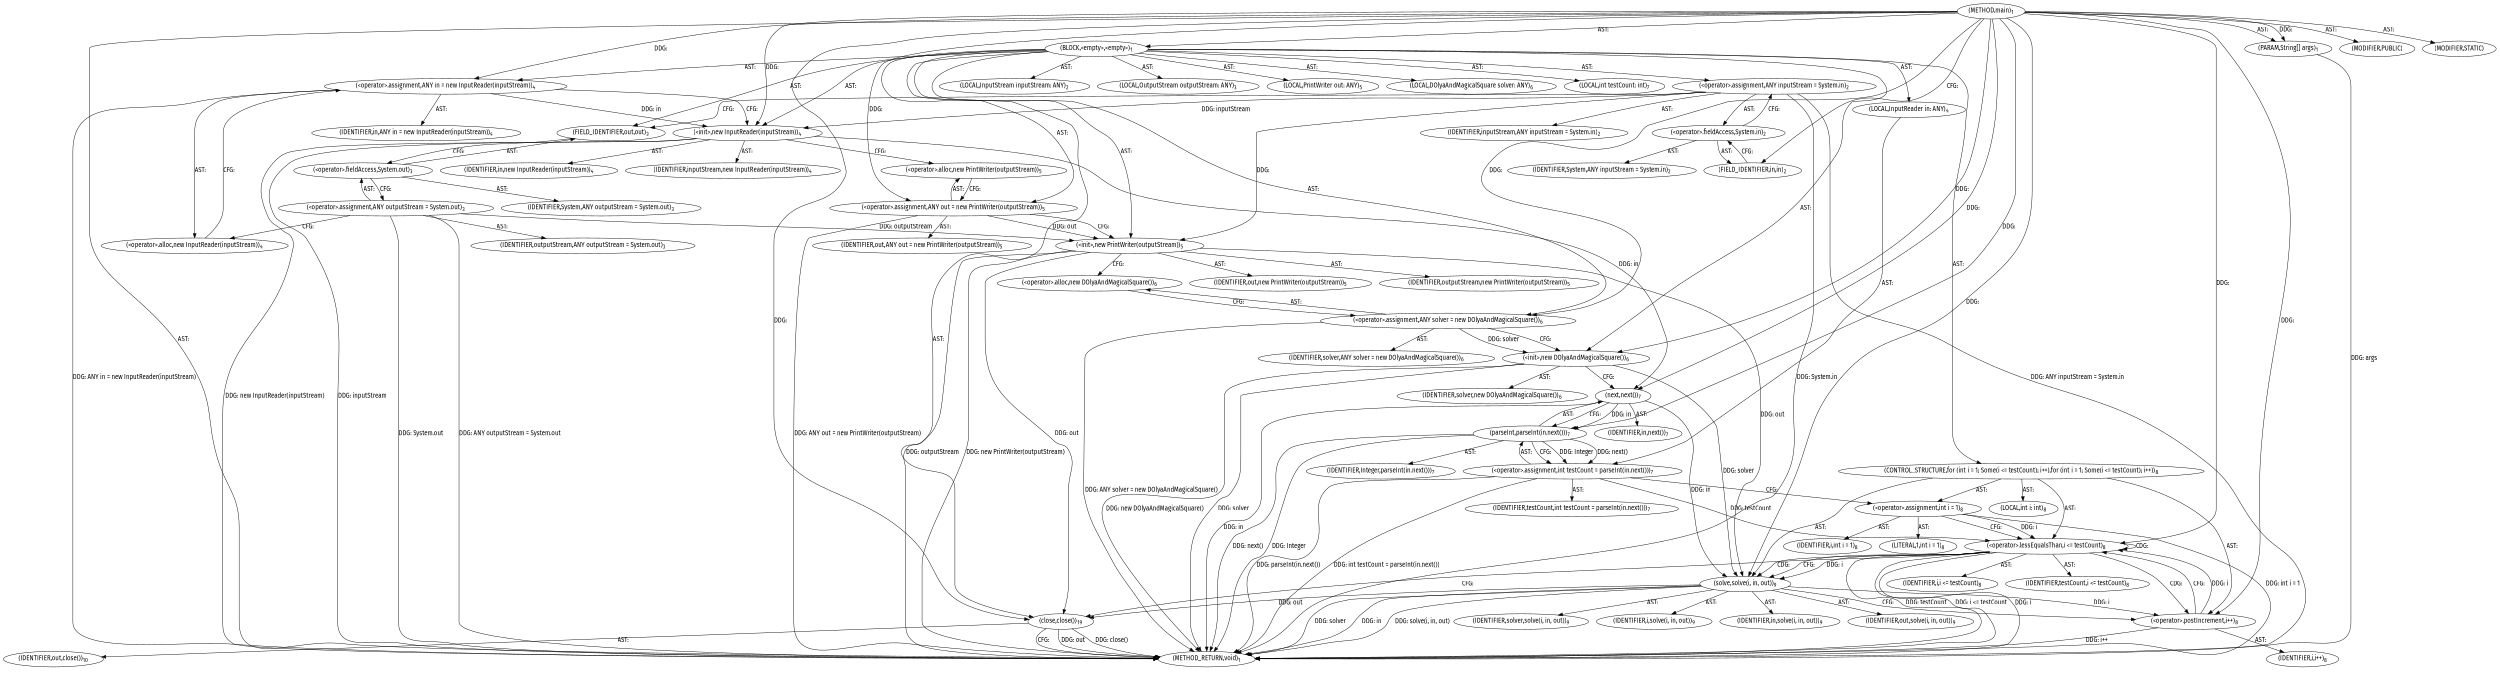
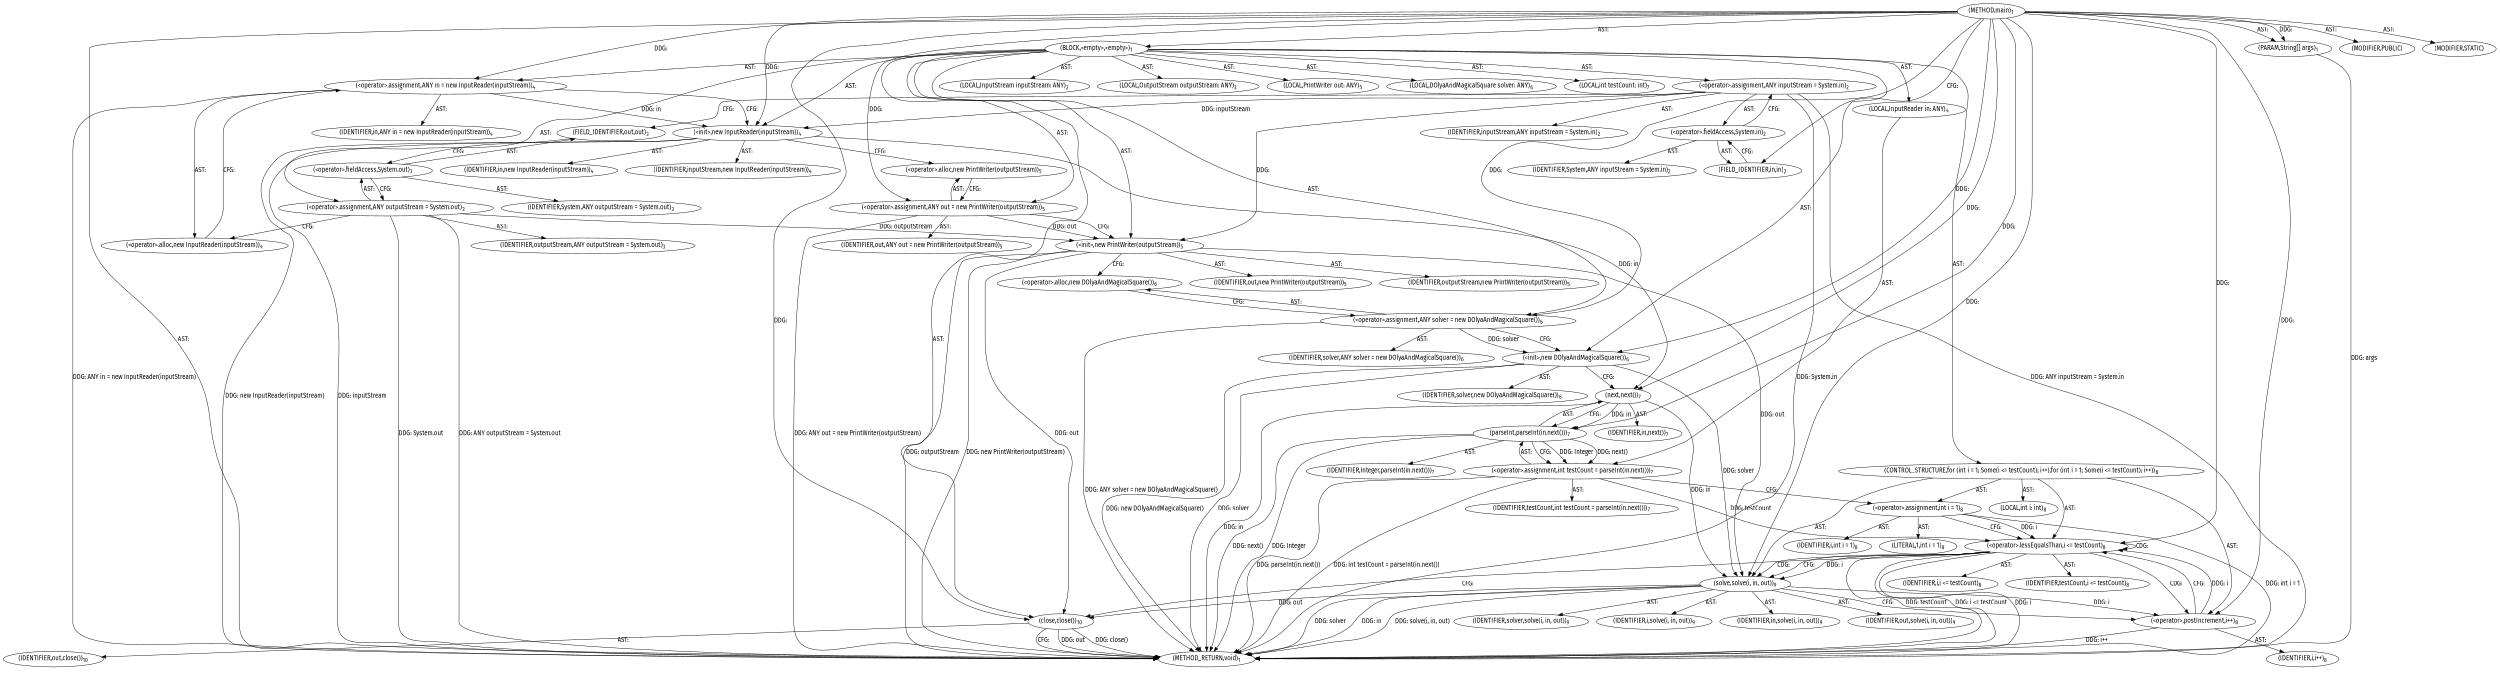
(838, 68) -> (629, 110)
(1080, 621) -> (1080, 621)
